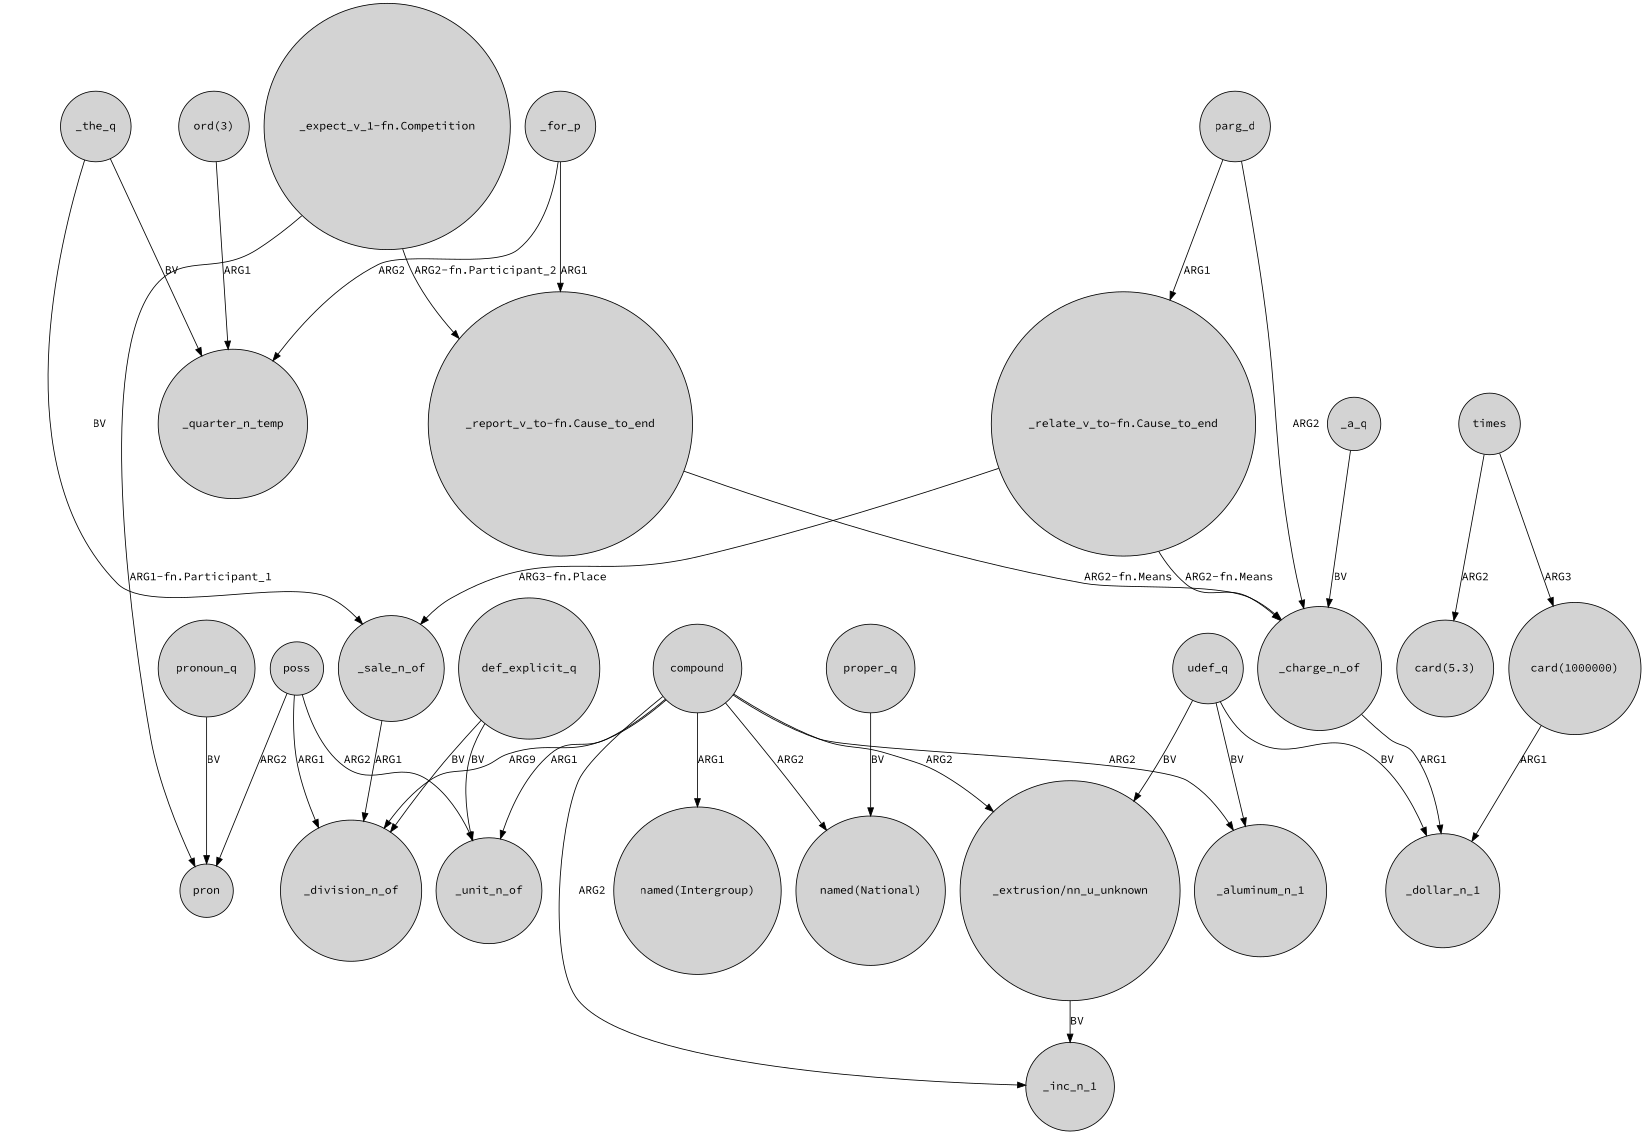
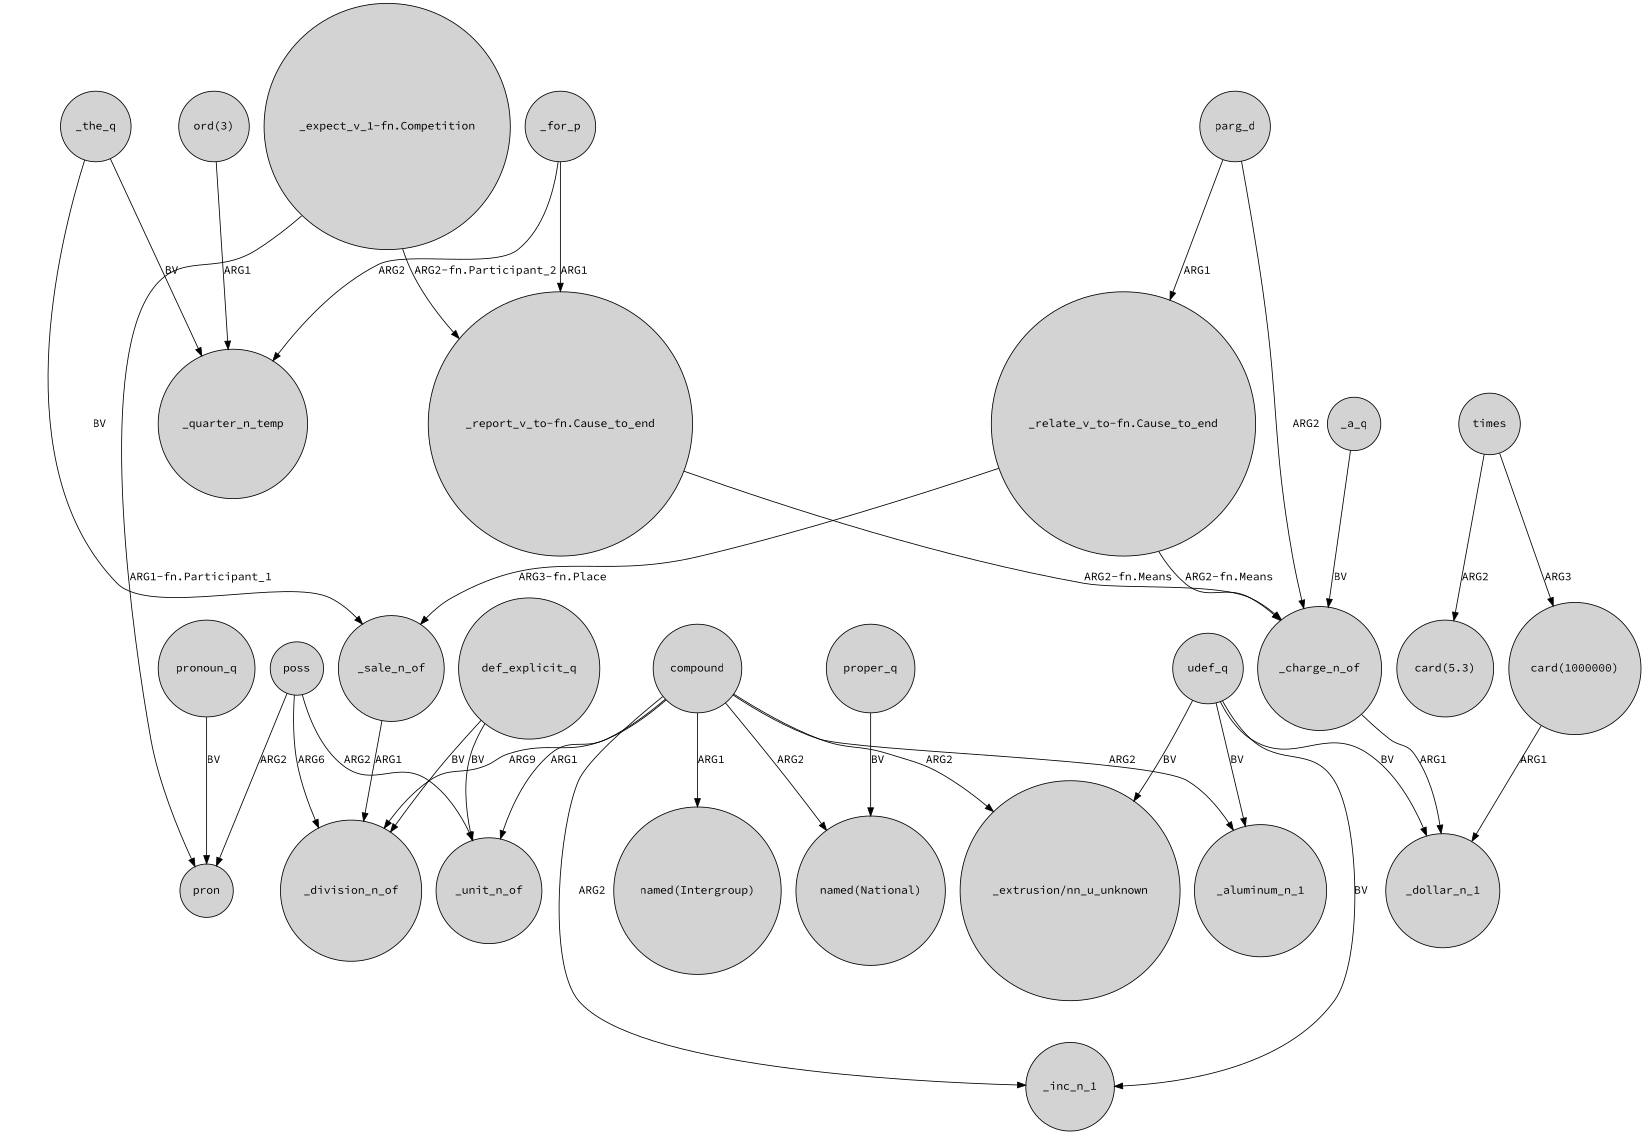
(312, 760) -> (312, 760)
(1070, 1017) -> (1352, 936)
